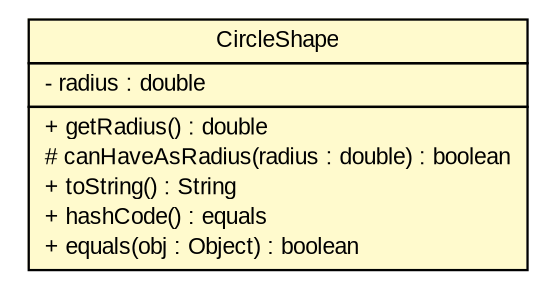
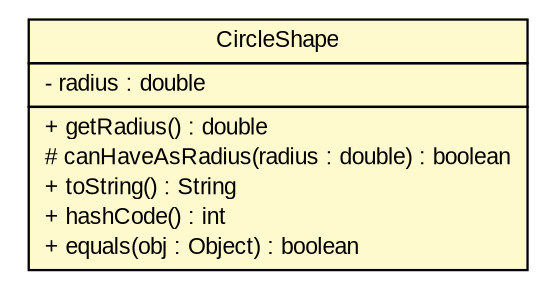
(156, 217) -> (136, 217)
